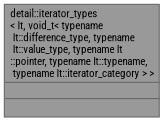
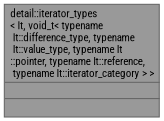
(79, 62) -> (78, 62)
